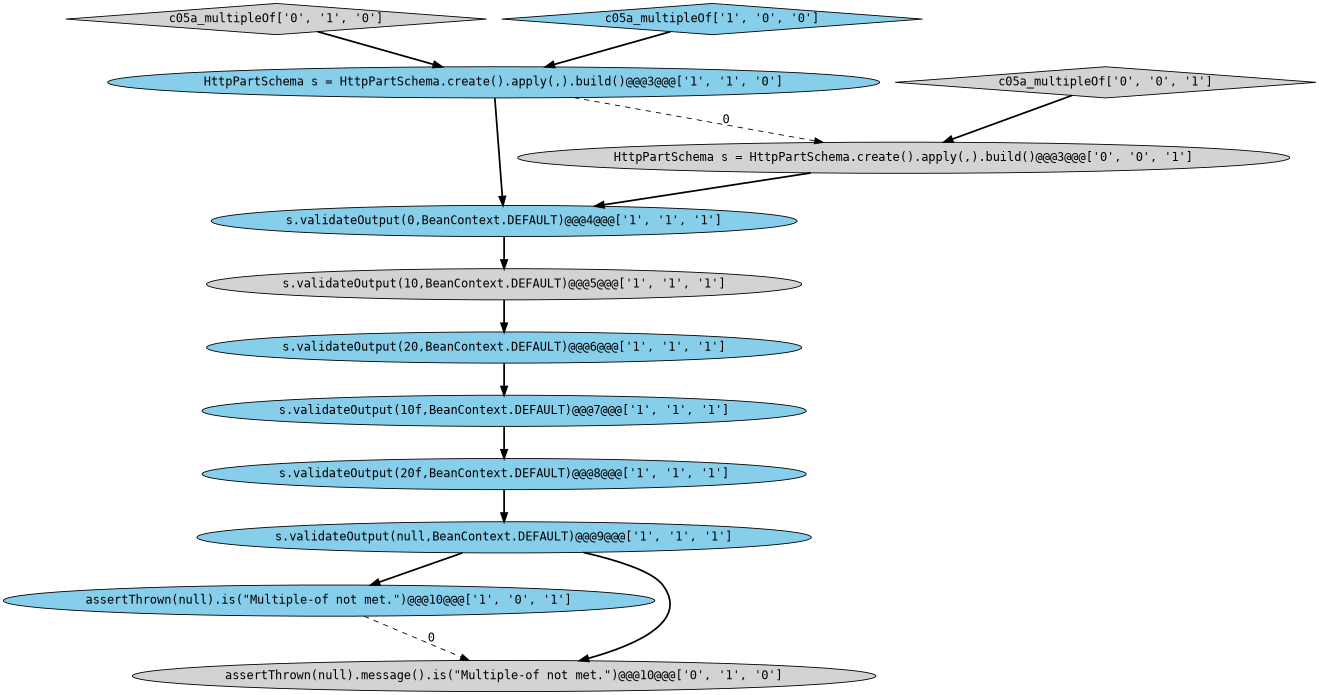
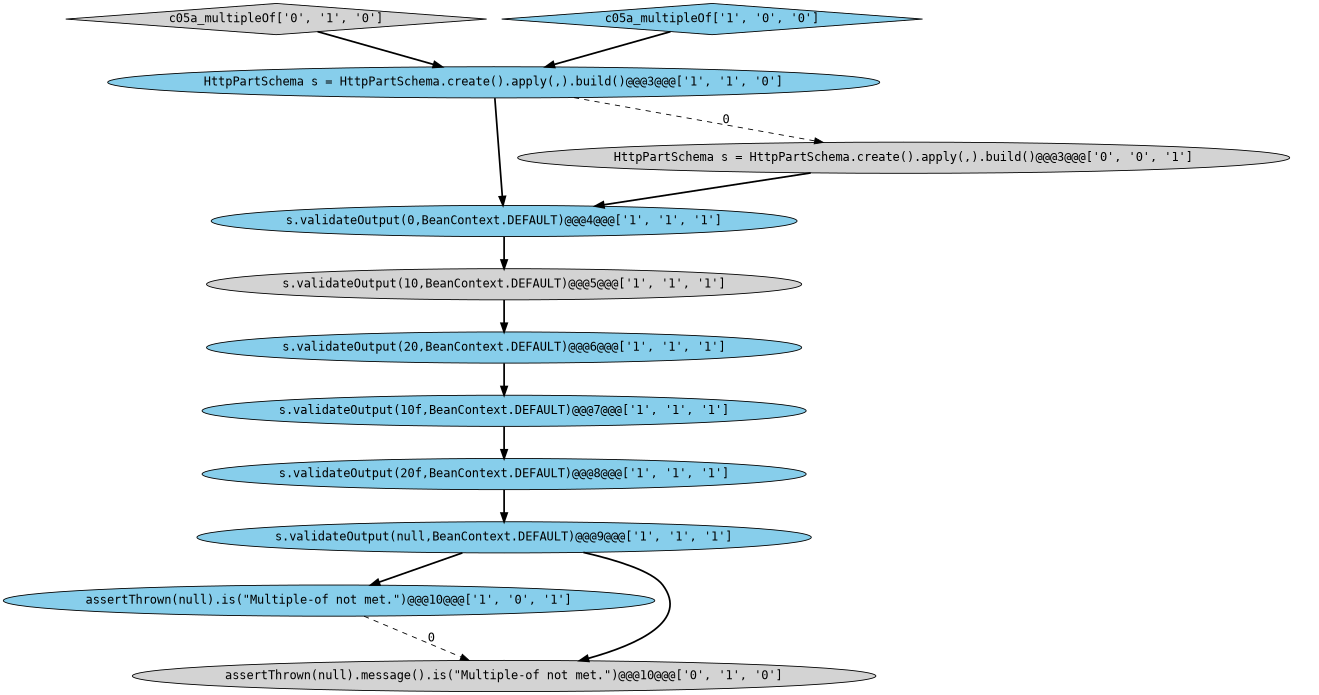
(1106, 82) -> none
